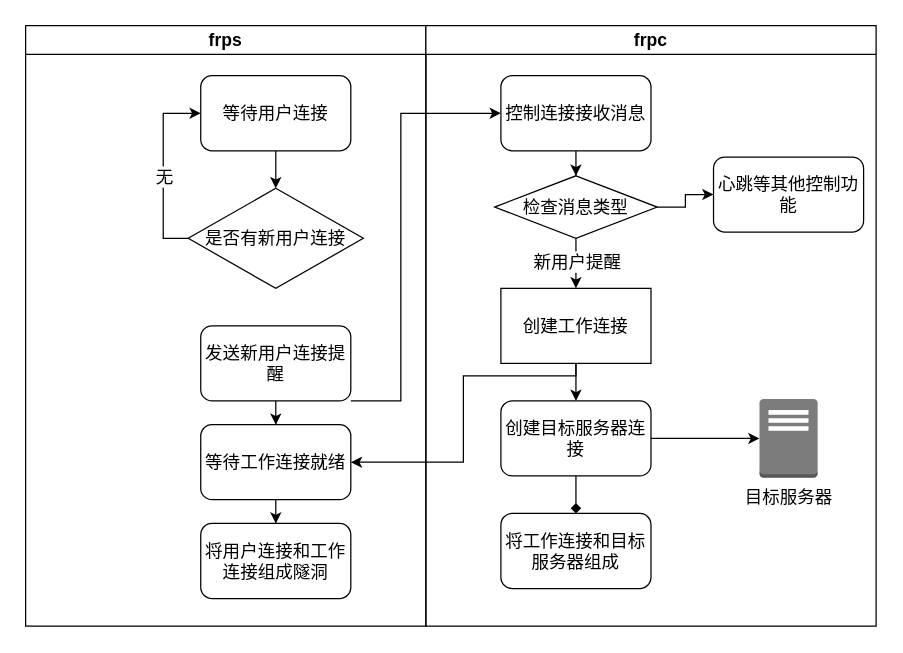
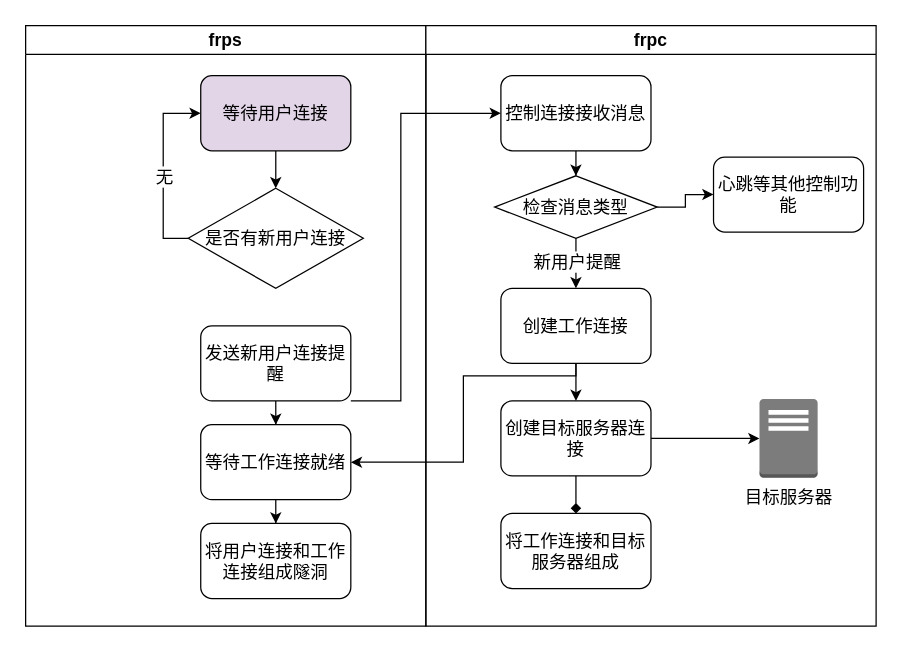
(276, 113) -> (276, 113)
(576, 326) -> (576, 326)
